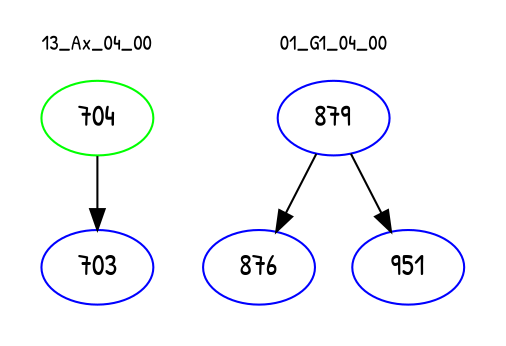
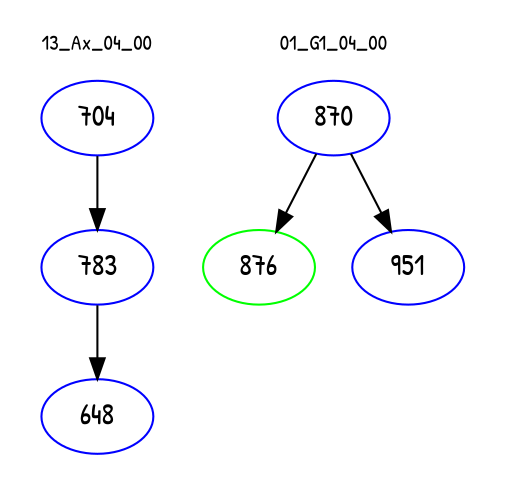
(97, 118) -> (97, 118)
(334, 118) -> (334, 118)
(97, 267) -> (97, 267)
(259, 267) -> (259, 267)
none -> (97, 417)
